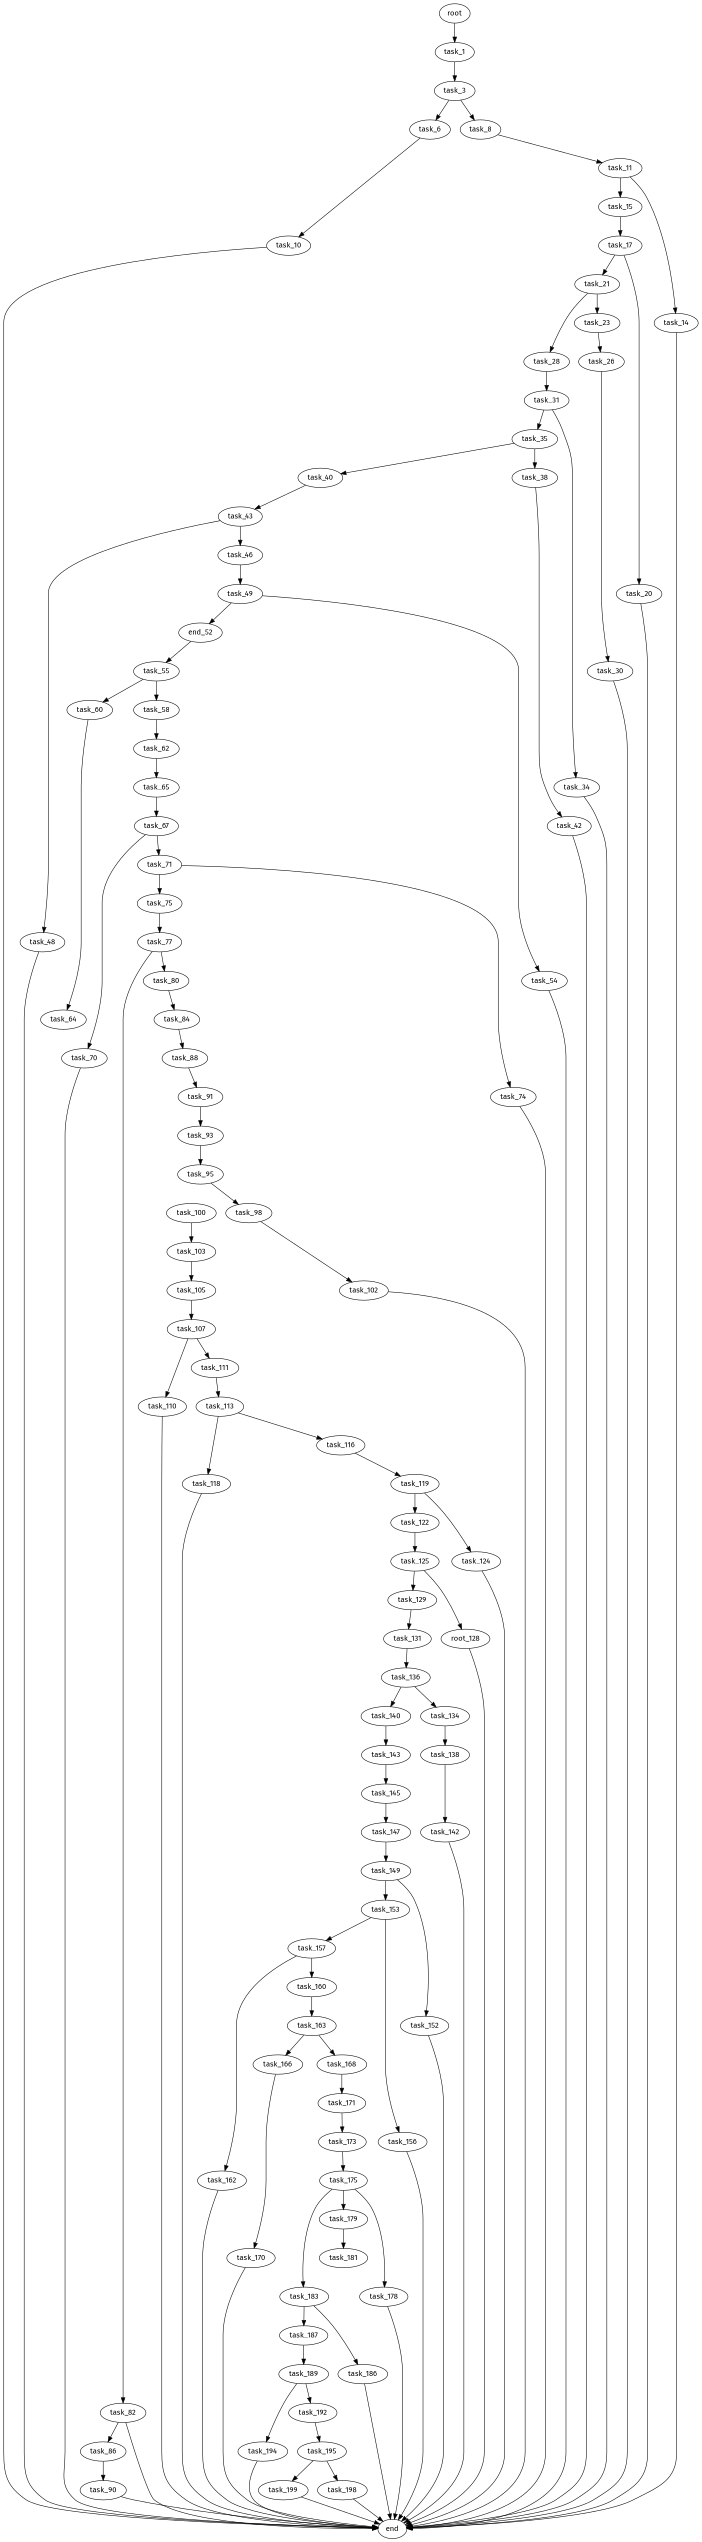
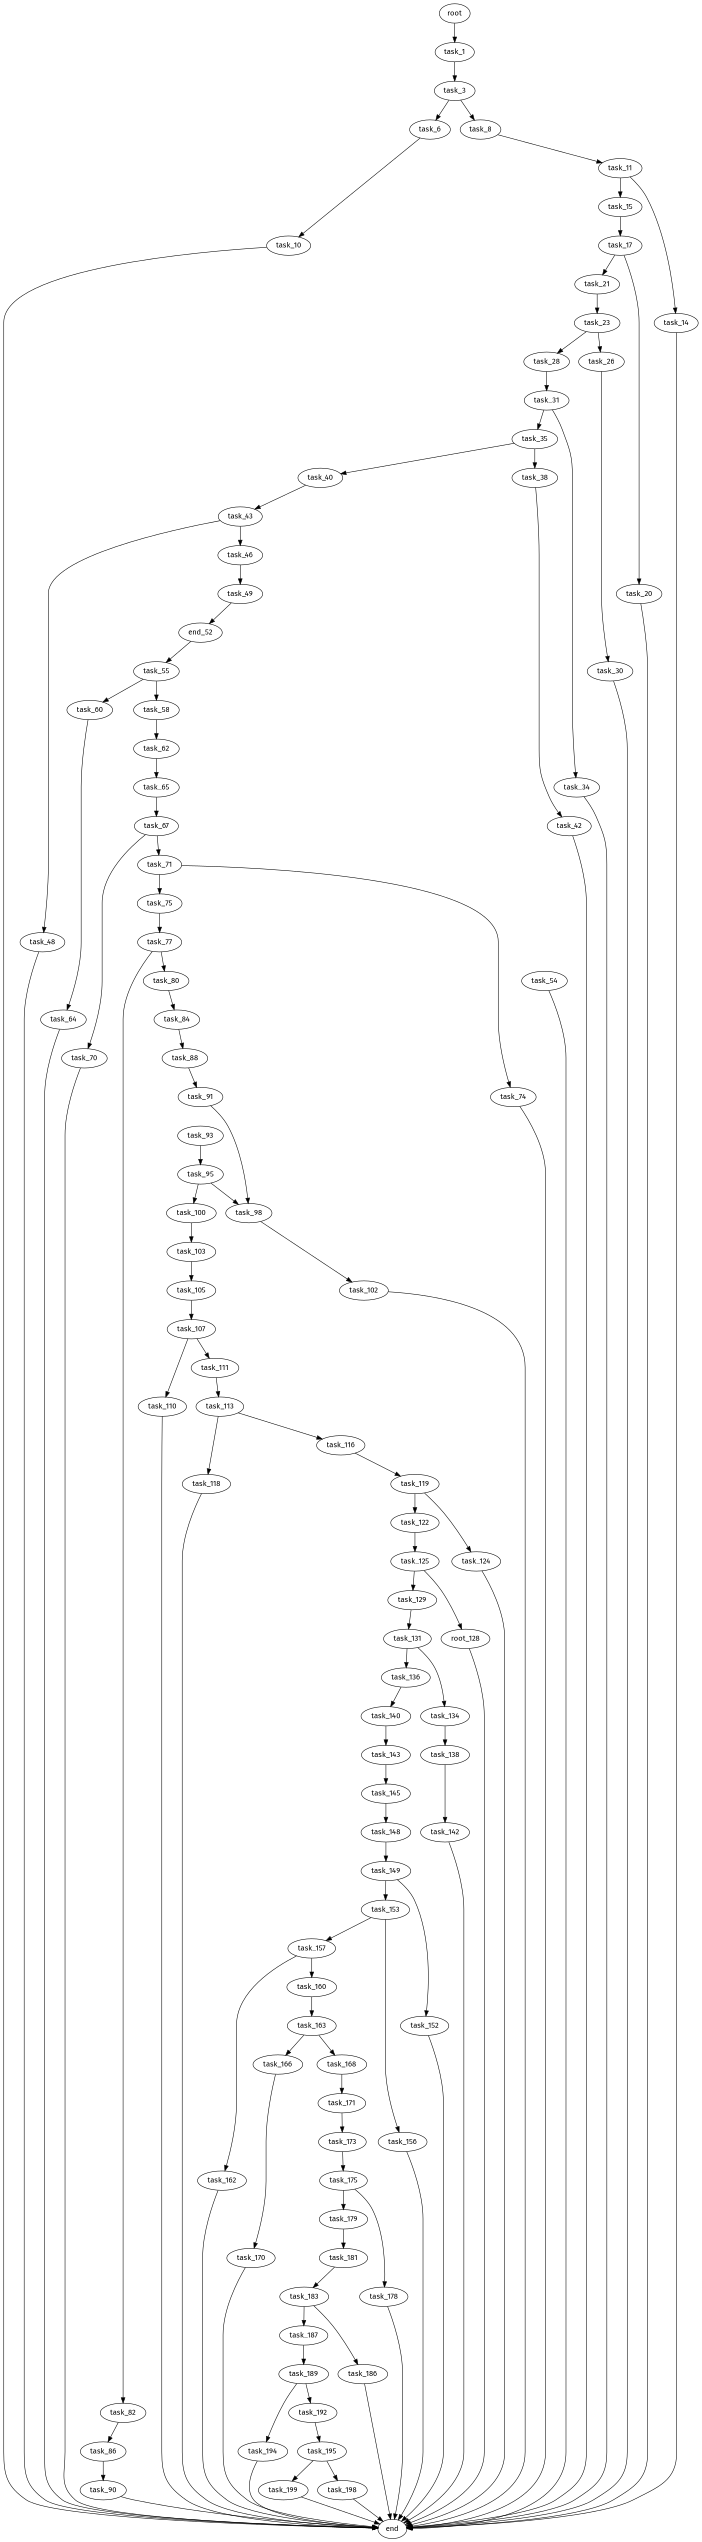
(567, 318) -> (574, 341)
(519, 681) -> none
(200, 1114) -> (237, 1148)
none -> (197, 1191)
(423, 1695) -> (437, 1671)
(386, 1832) -> (386, 1832)
(307, 2231) -> (326, 2275)
(198, 2516) -> (45, 1923)
